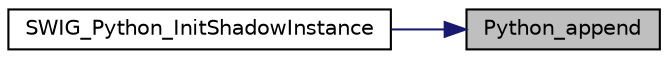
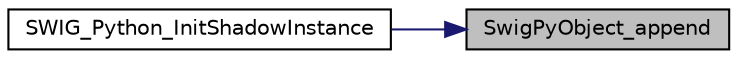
(563, 29) -> (598, 29)
